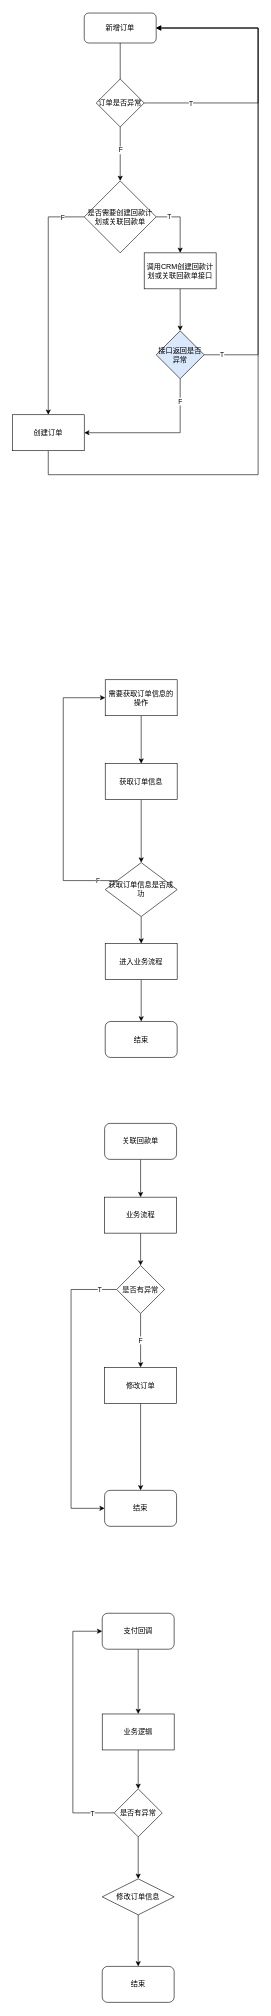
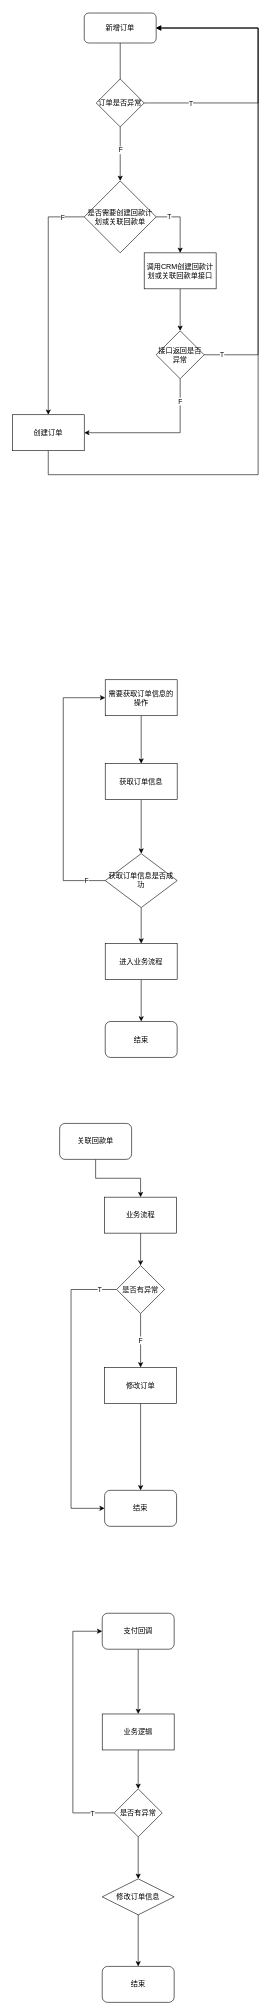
(180, 354) -> (180, 354)
(141, 890) -> (141, 881)
(141, 1142) -> (96, 1142)
